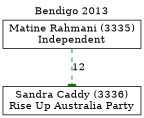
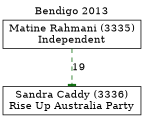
(79, 67) -> (79, 67)
